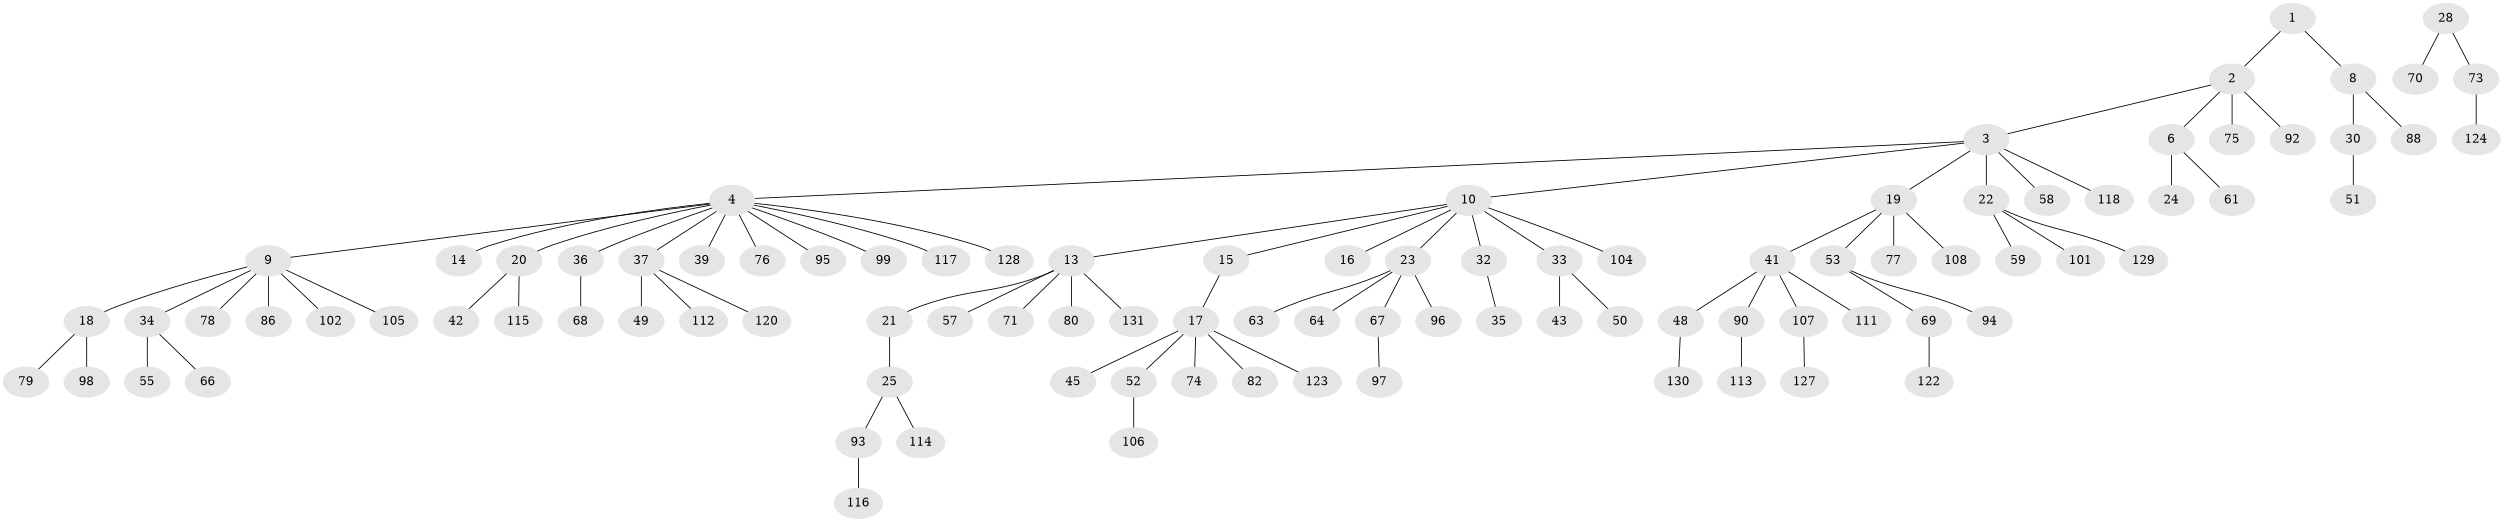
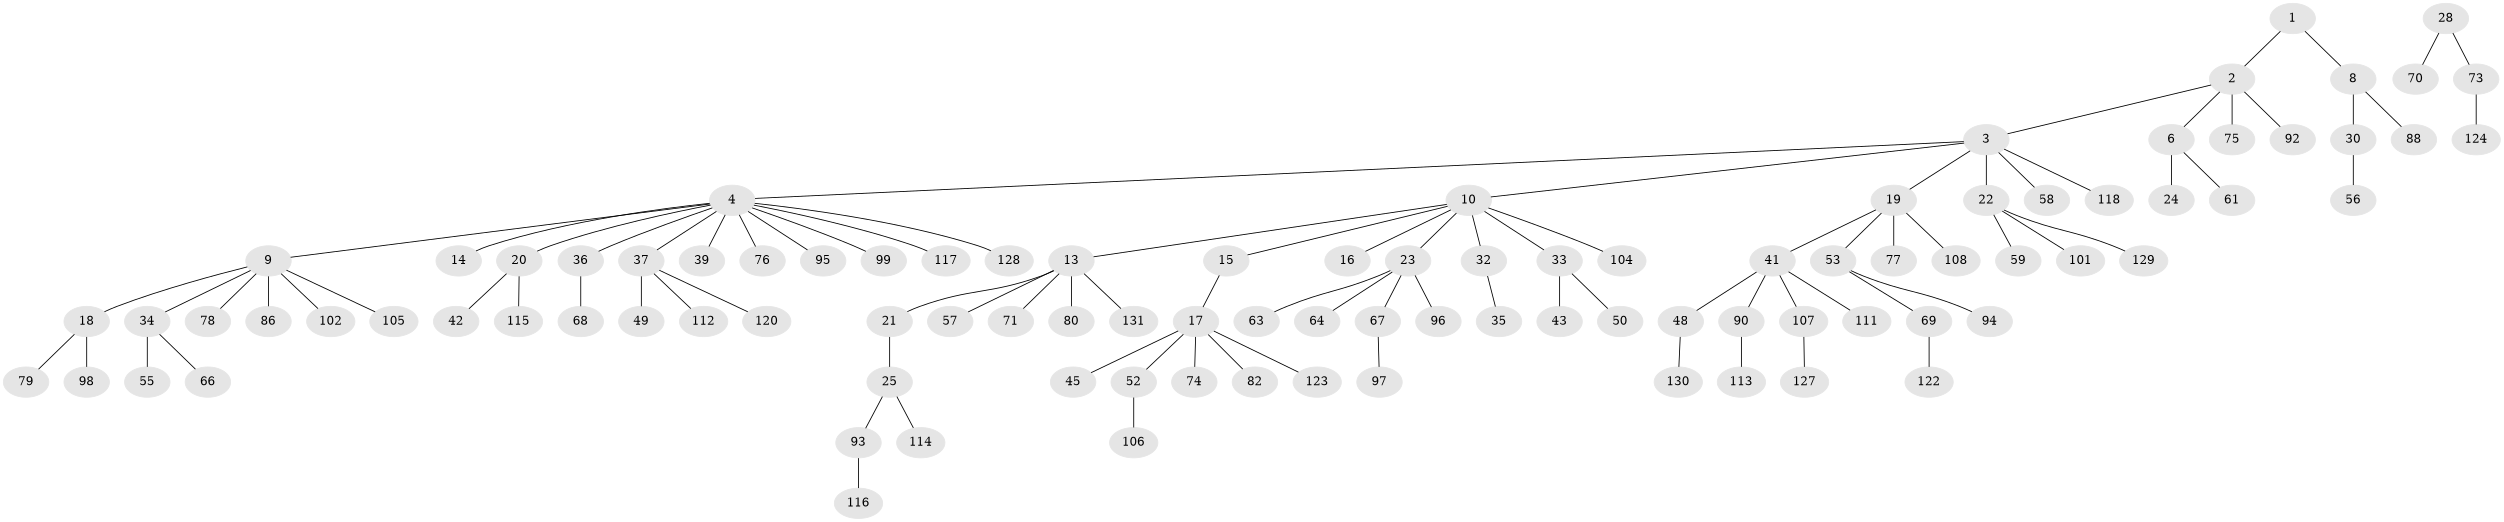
(2353, 200) -> (2353, 200)
